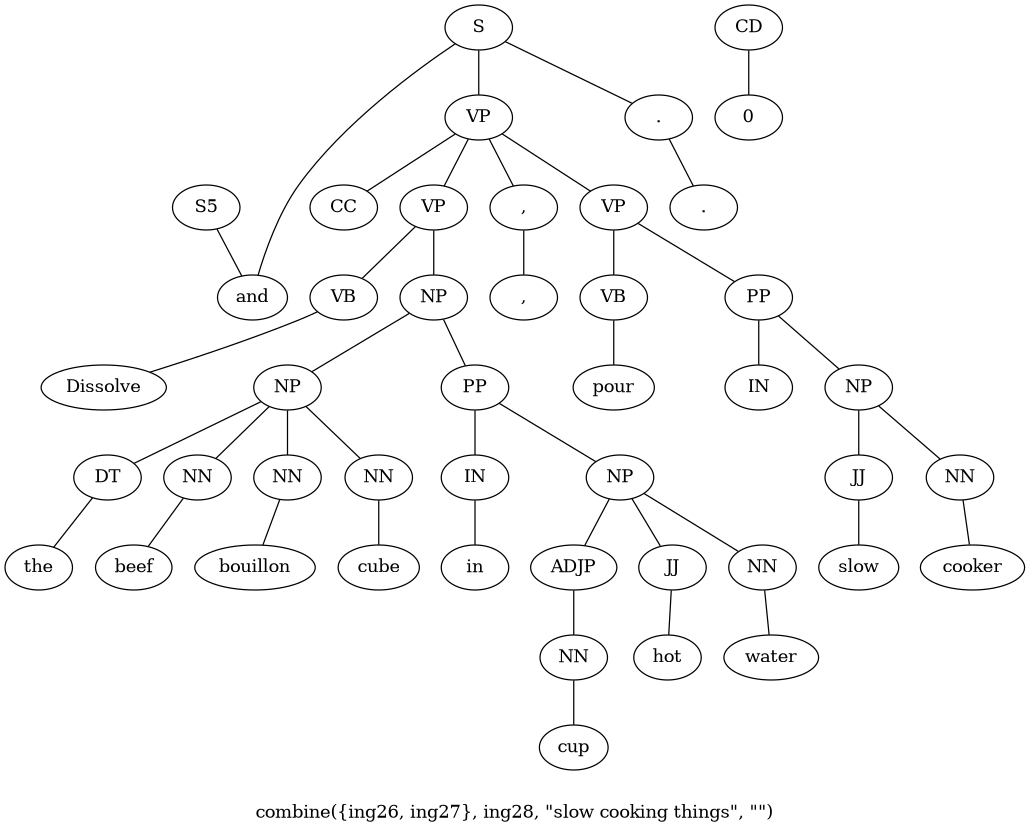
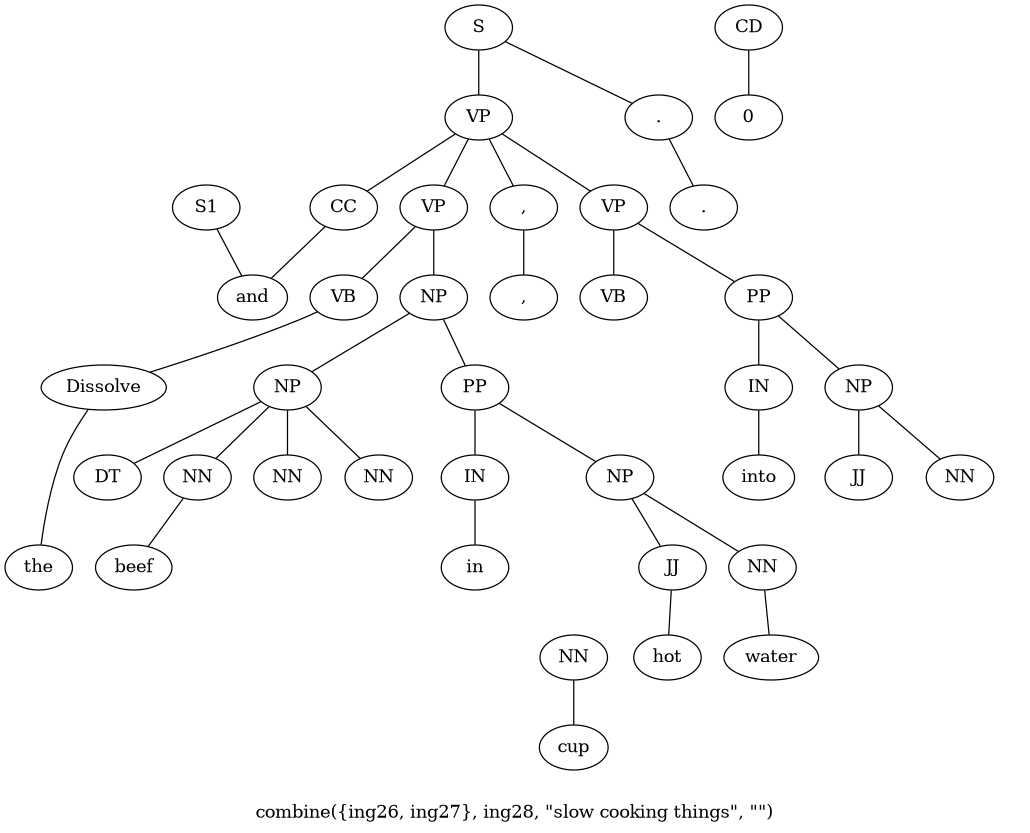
(335, 142) -> (298, 252)
(206, 208) -> (206, 208)
(614, 388) -> none
none -> (759, 478)
(73, 523) -> (56, 474)
(255, 568) -> none
(379, 568) -> none
(574, 568) -> none
(859, 568) -> none
(972, 568) -> none
